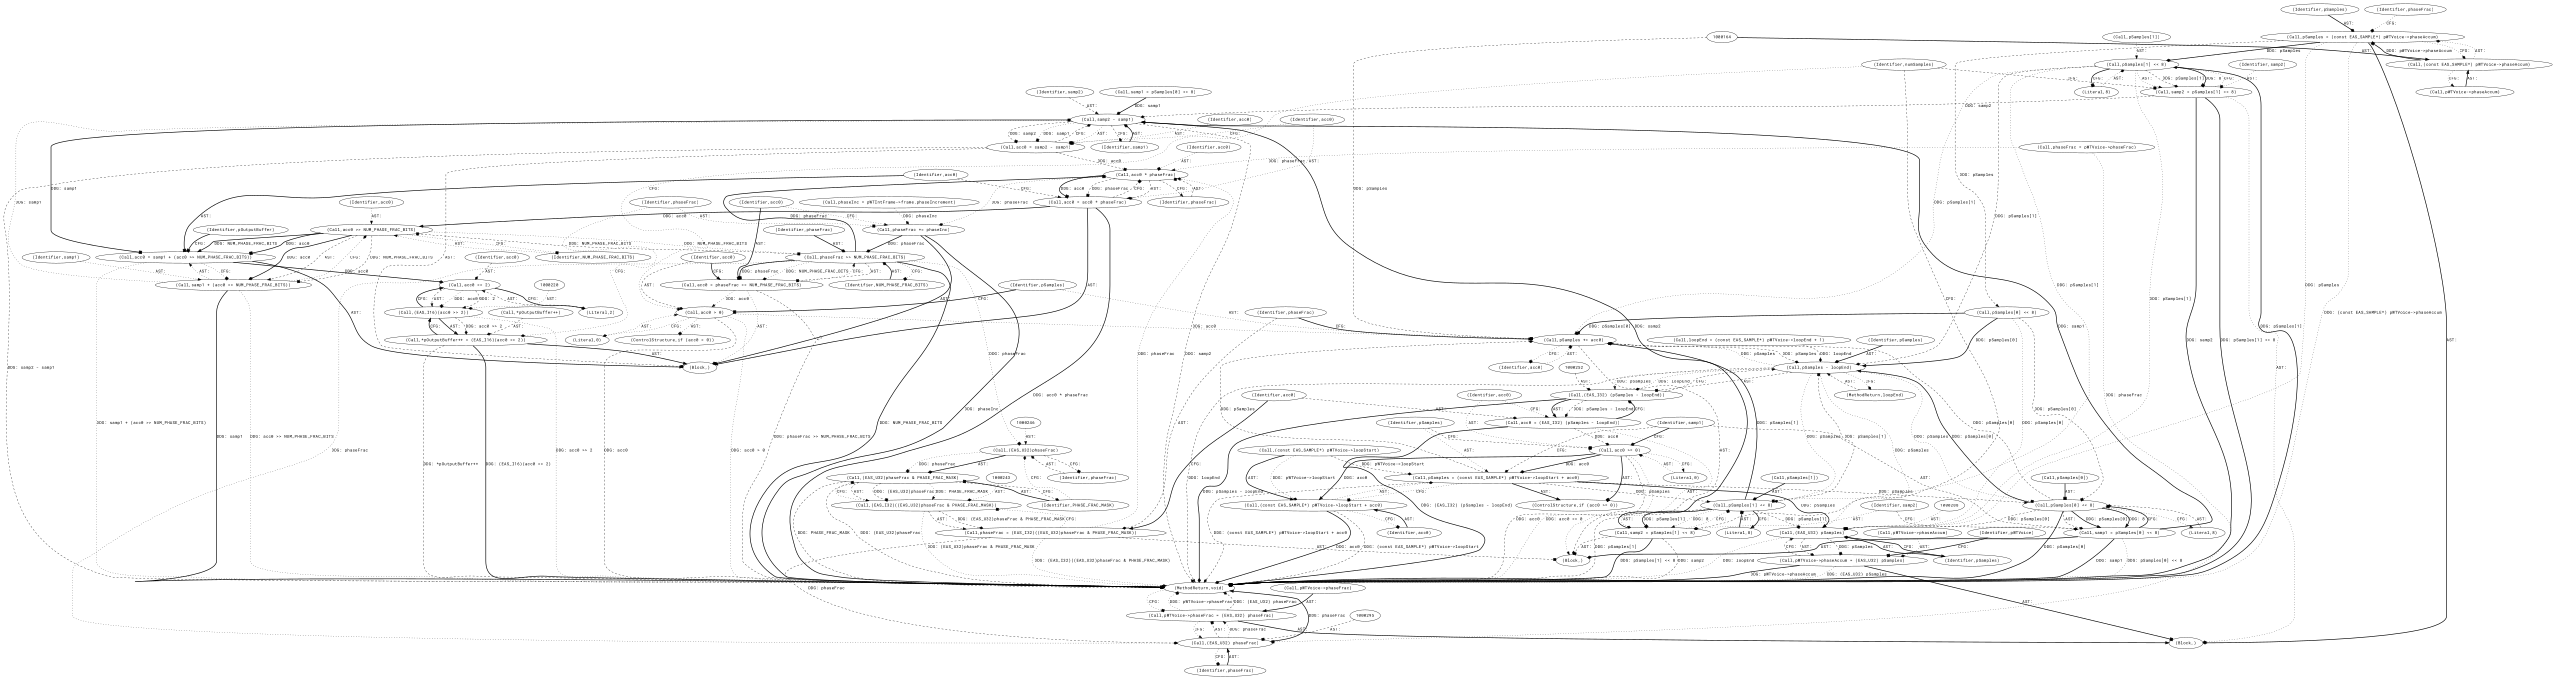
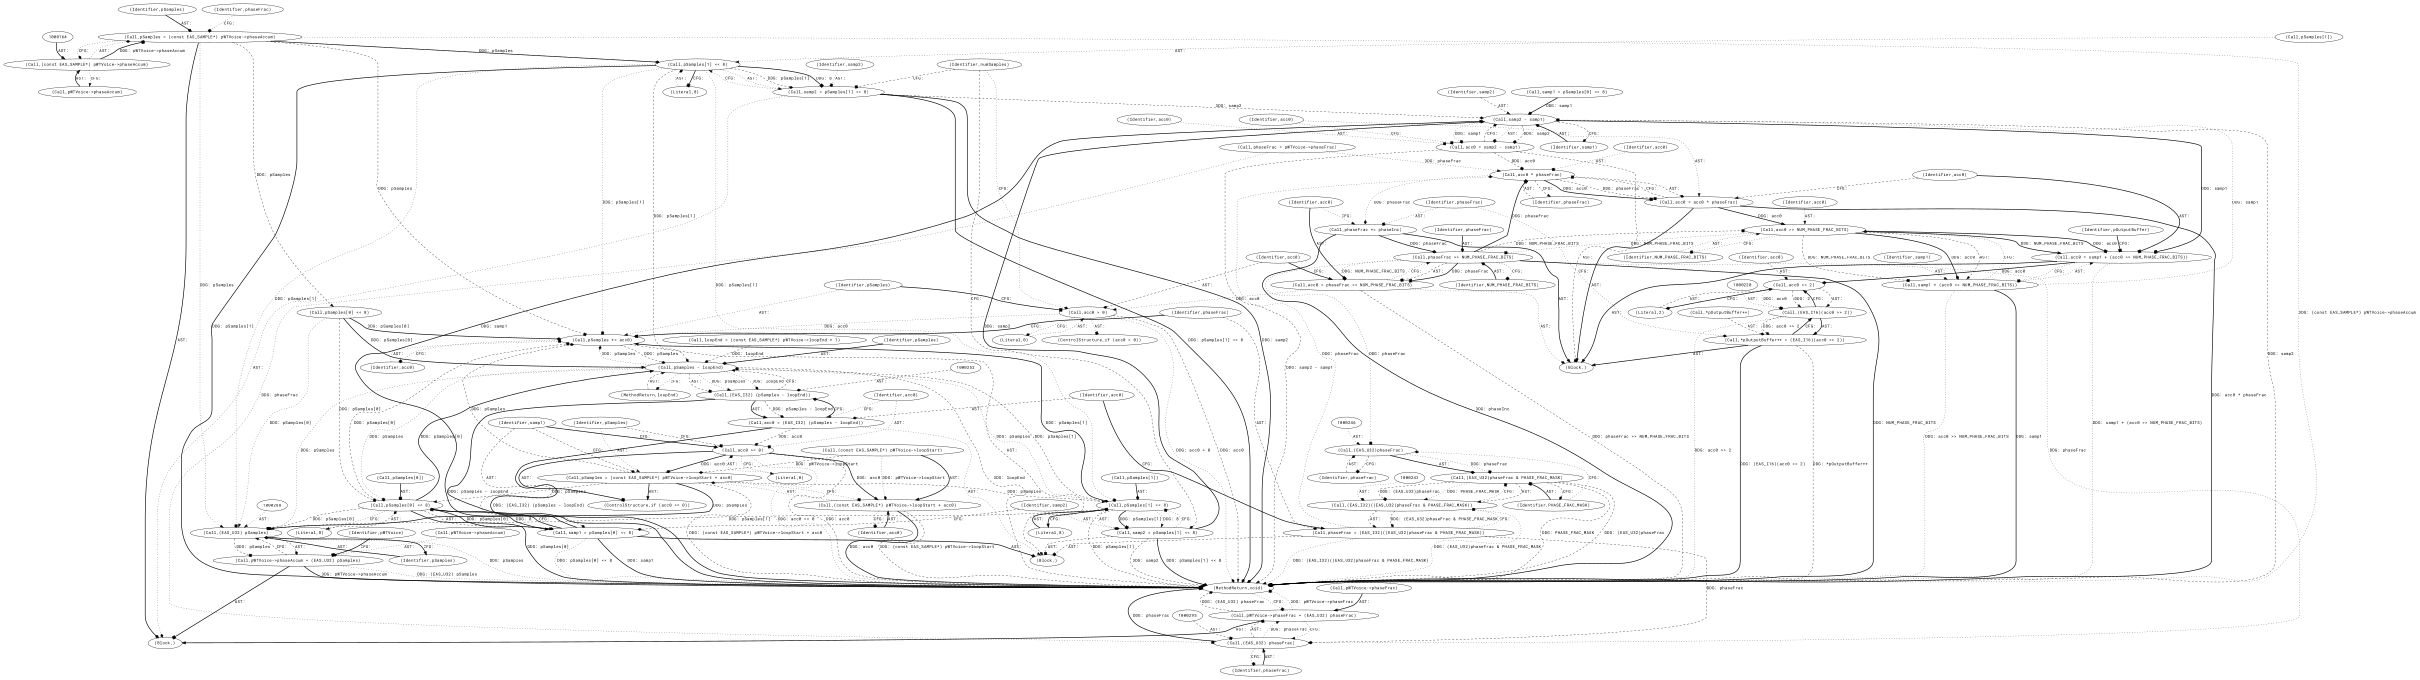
(1353, 81) -> (382, 196)
(889, 202) -> none
(1739, 560) -> (507, 560)
